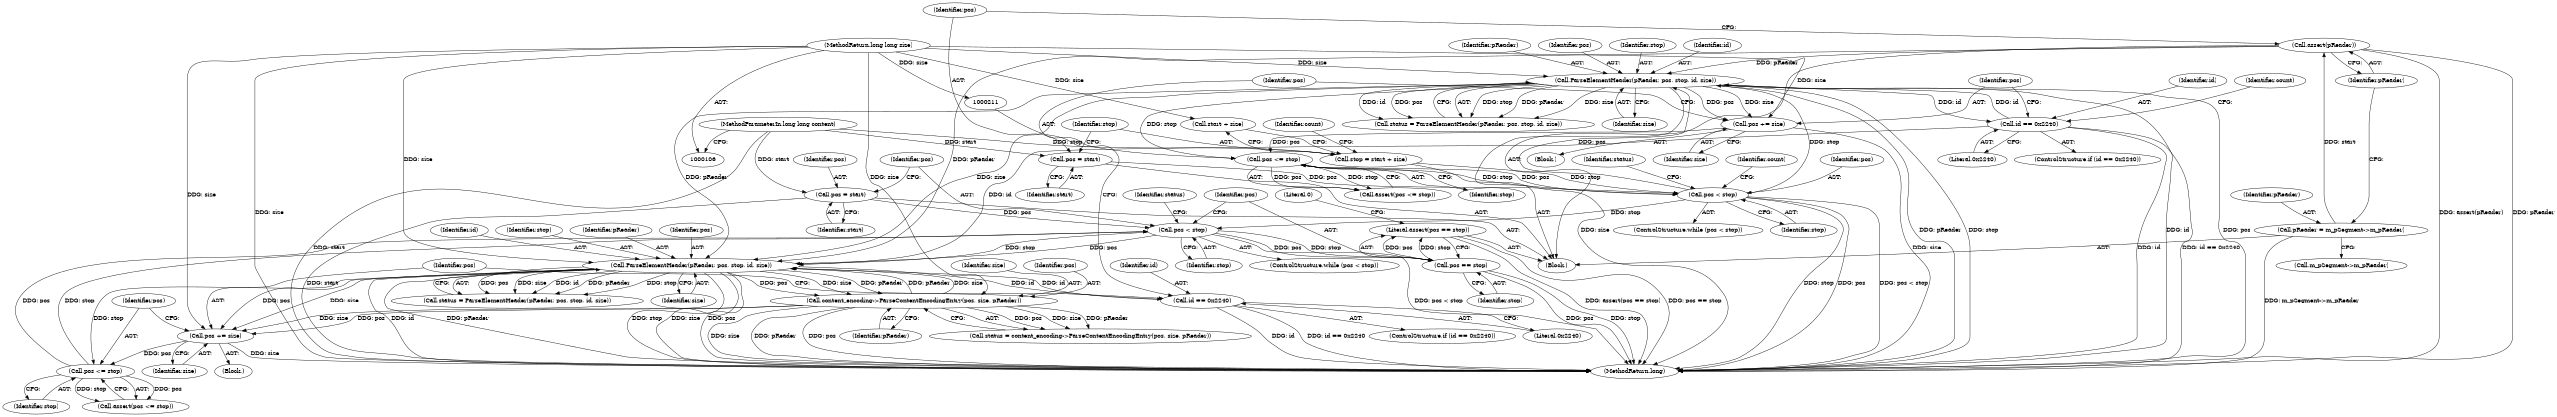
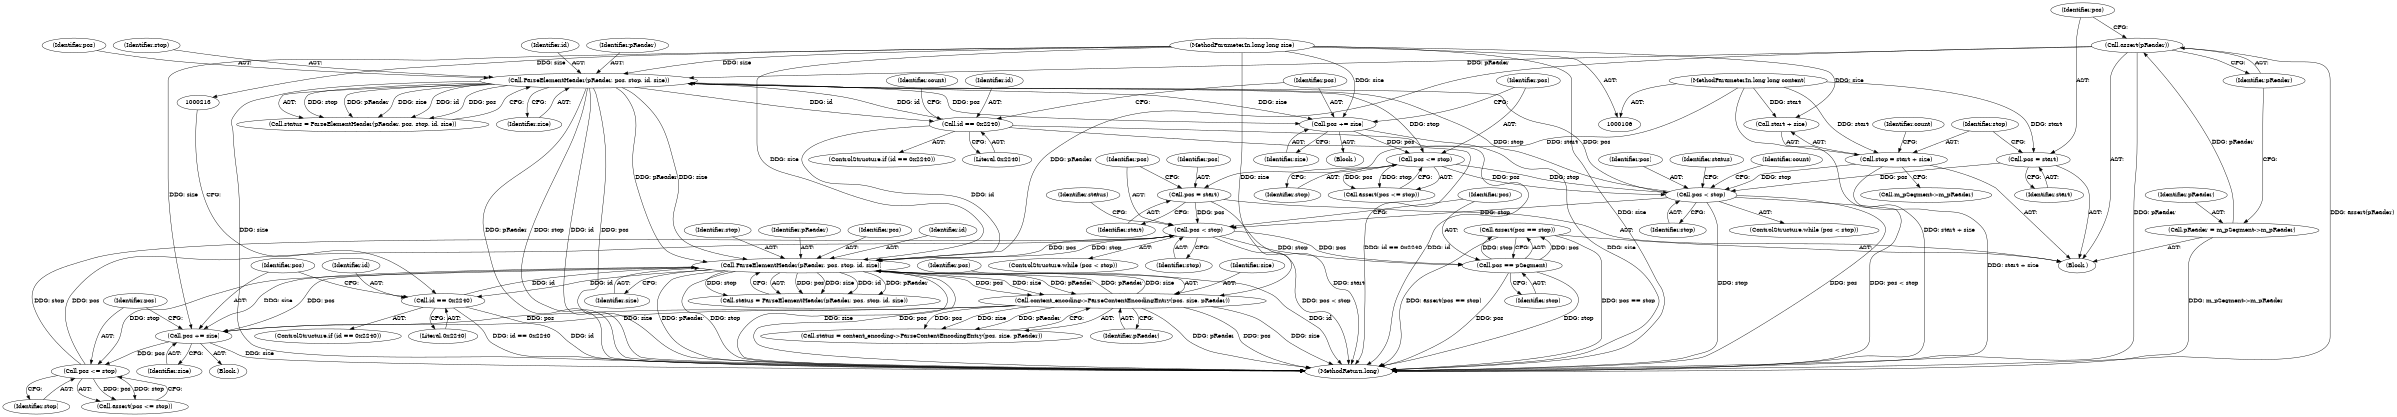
(868, 45) -> (1242, 45)
none -> (1764, 101)
(986, 103) -> (198, 103)
(721, 142) -> (1639, 103)
(1068, 142) -> (1853, 125)
(1256, 142) -> (1820, 142)
(1320, 142) -> (1794, 142)
(2340, 142) -> (2233, 142)
(1298, 195) -> none
(1428, 230) -> (1517, 230)
(2341, 246) -> (1910, 176)
(329, 248) -> (1950, 230)
(1461, 266) -> (1512, 266)
none -> (1977, 353)
